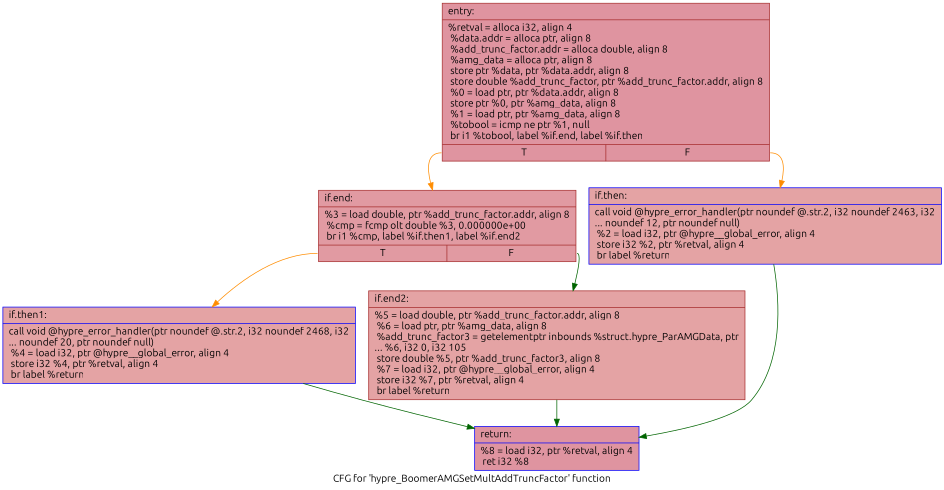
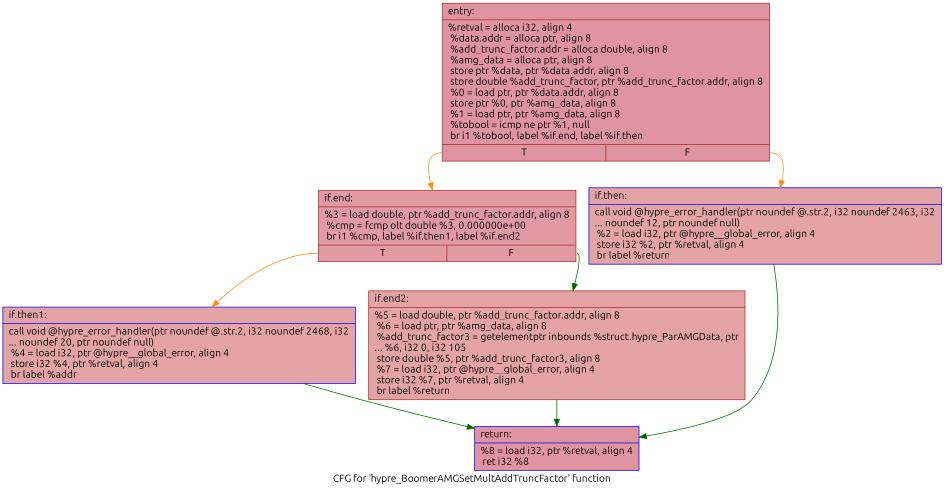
(47, 375) -> (43, 375)
